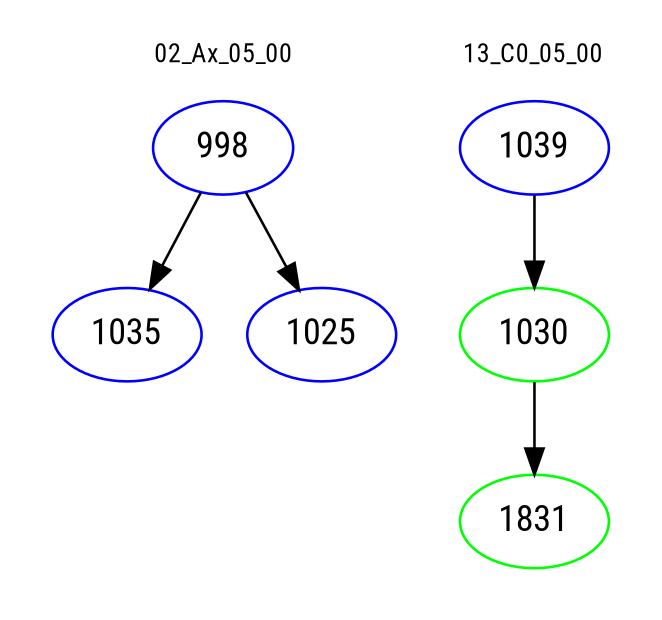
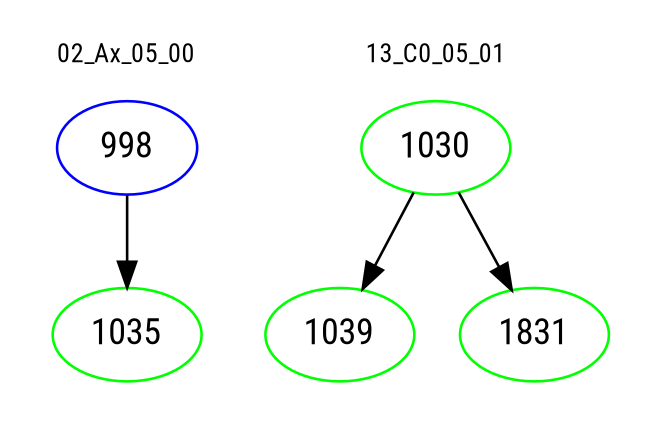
(534, 56) -> (437, 56)
(534, 148) -> (340, 335)
(534, 229) -> (394, 229)
(127, 335) -> (127, 335)
(322, 335) -> none
